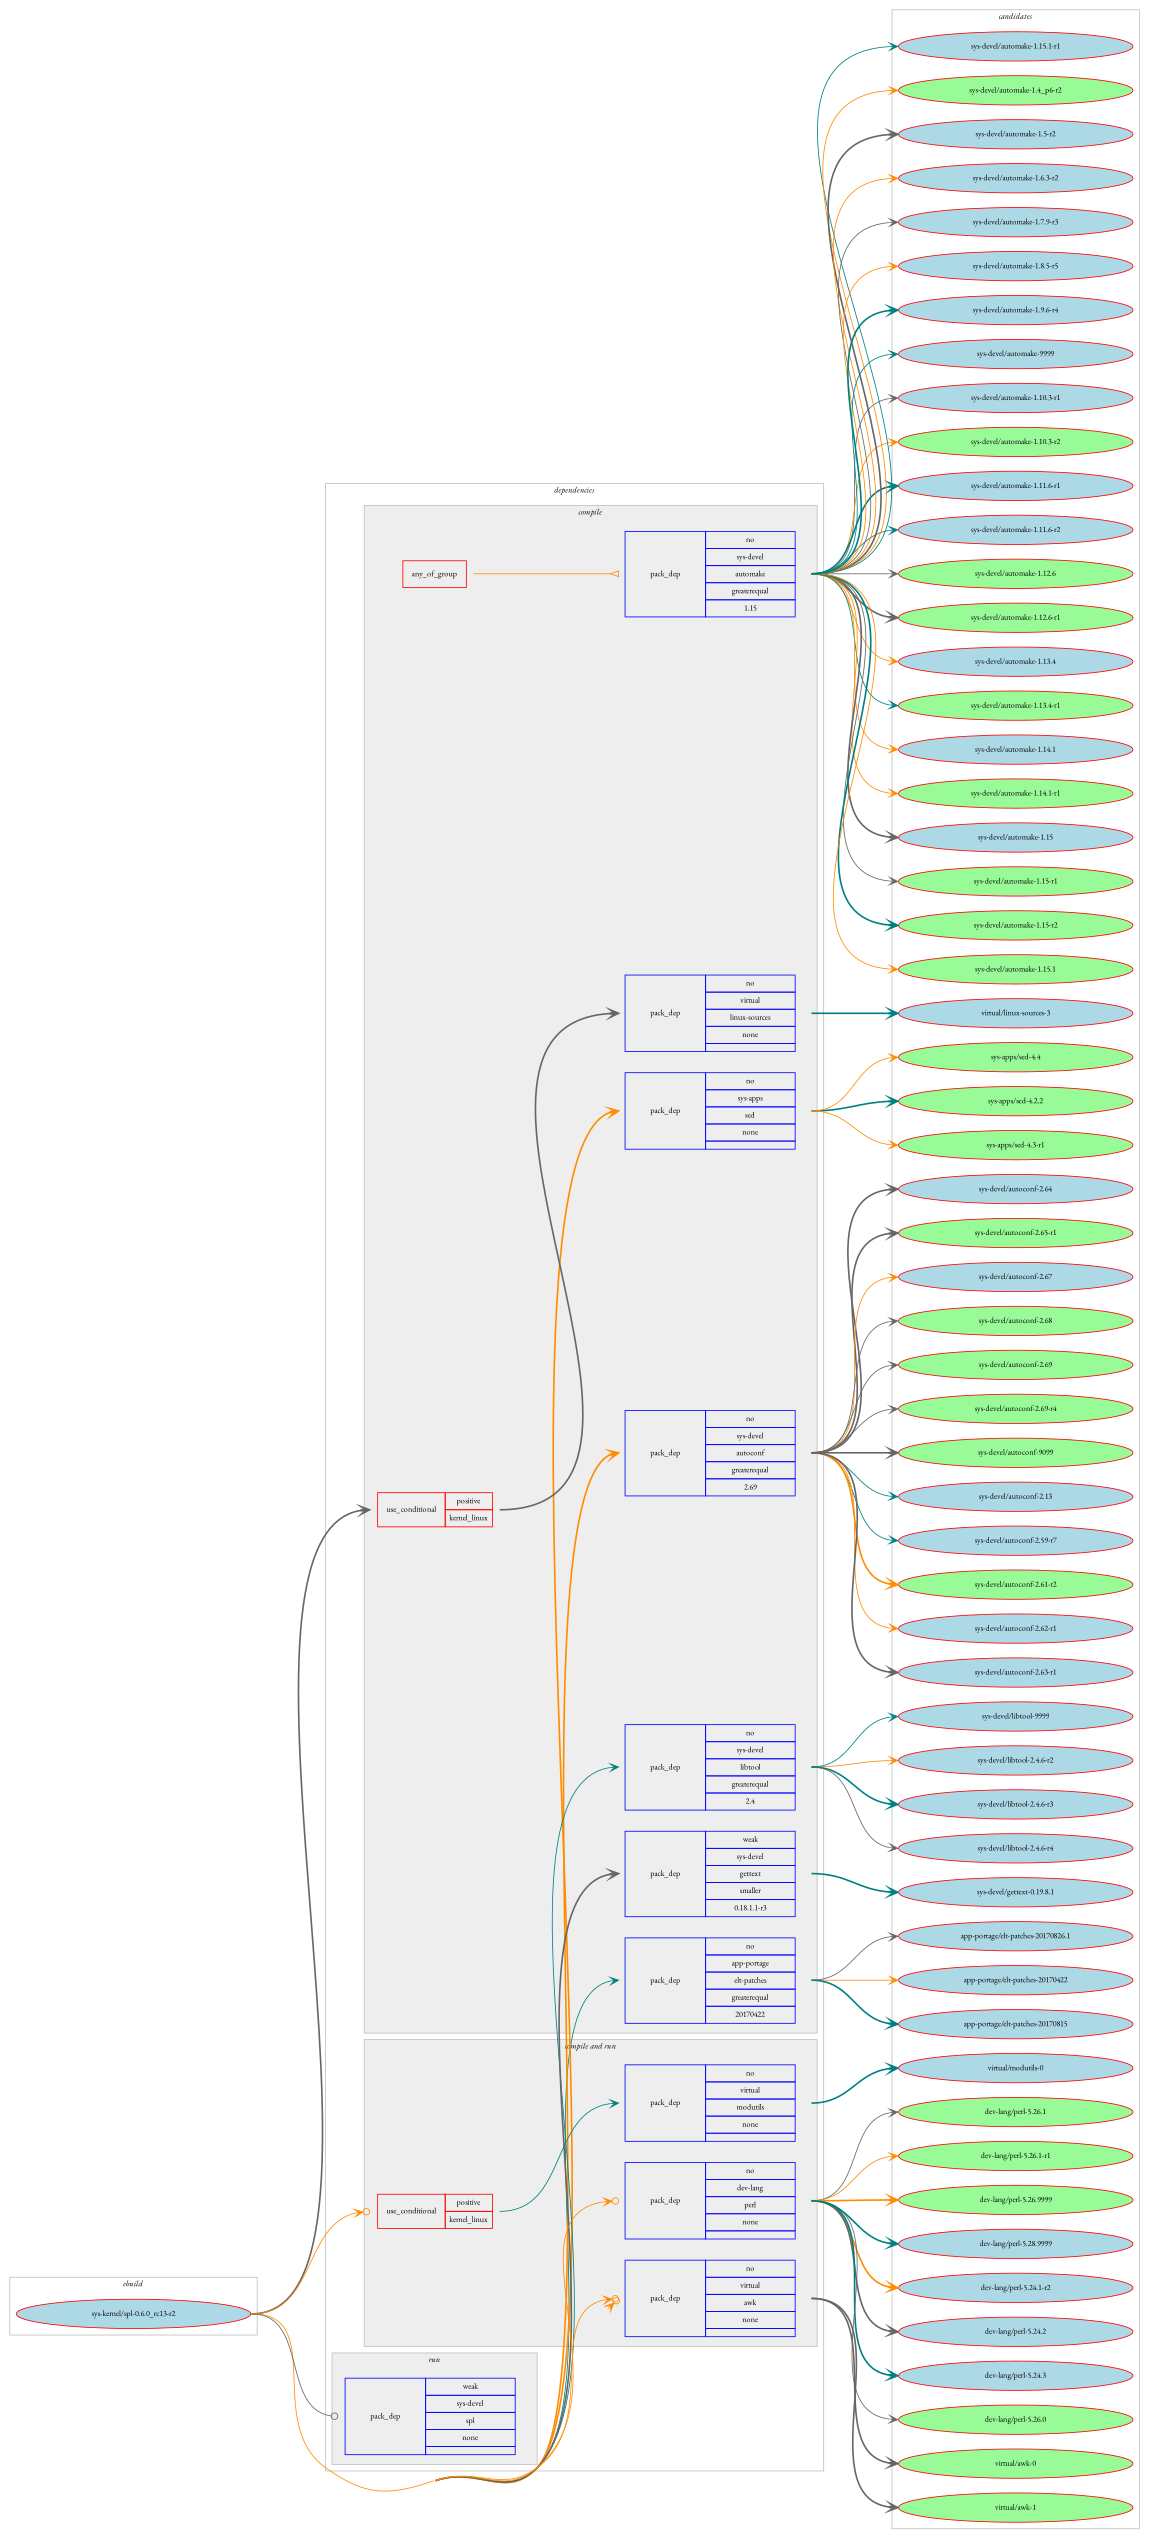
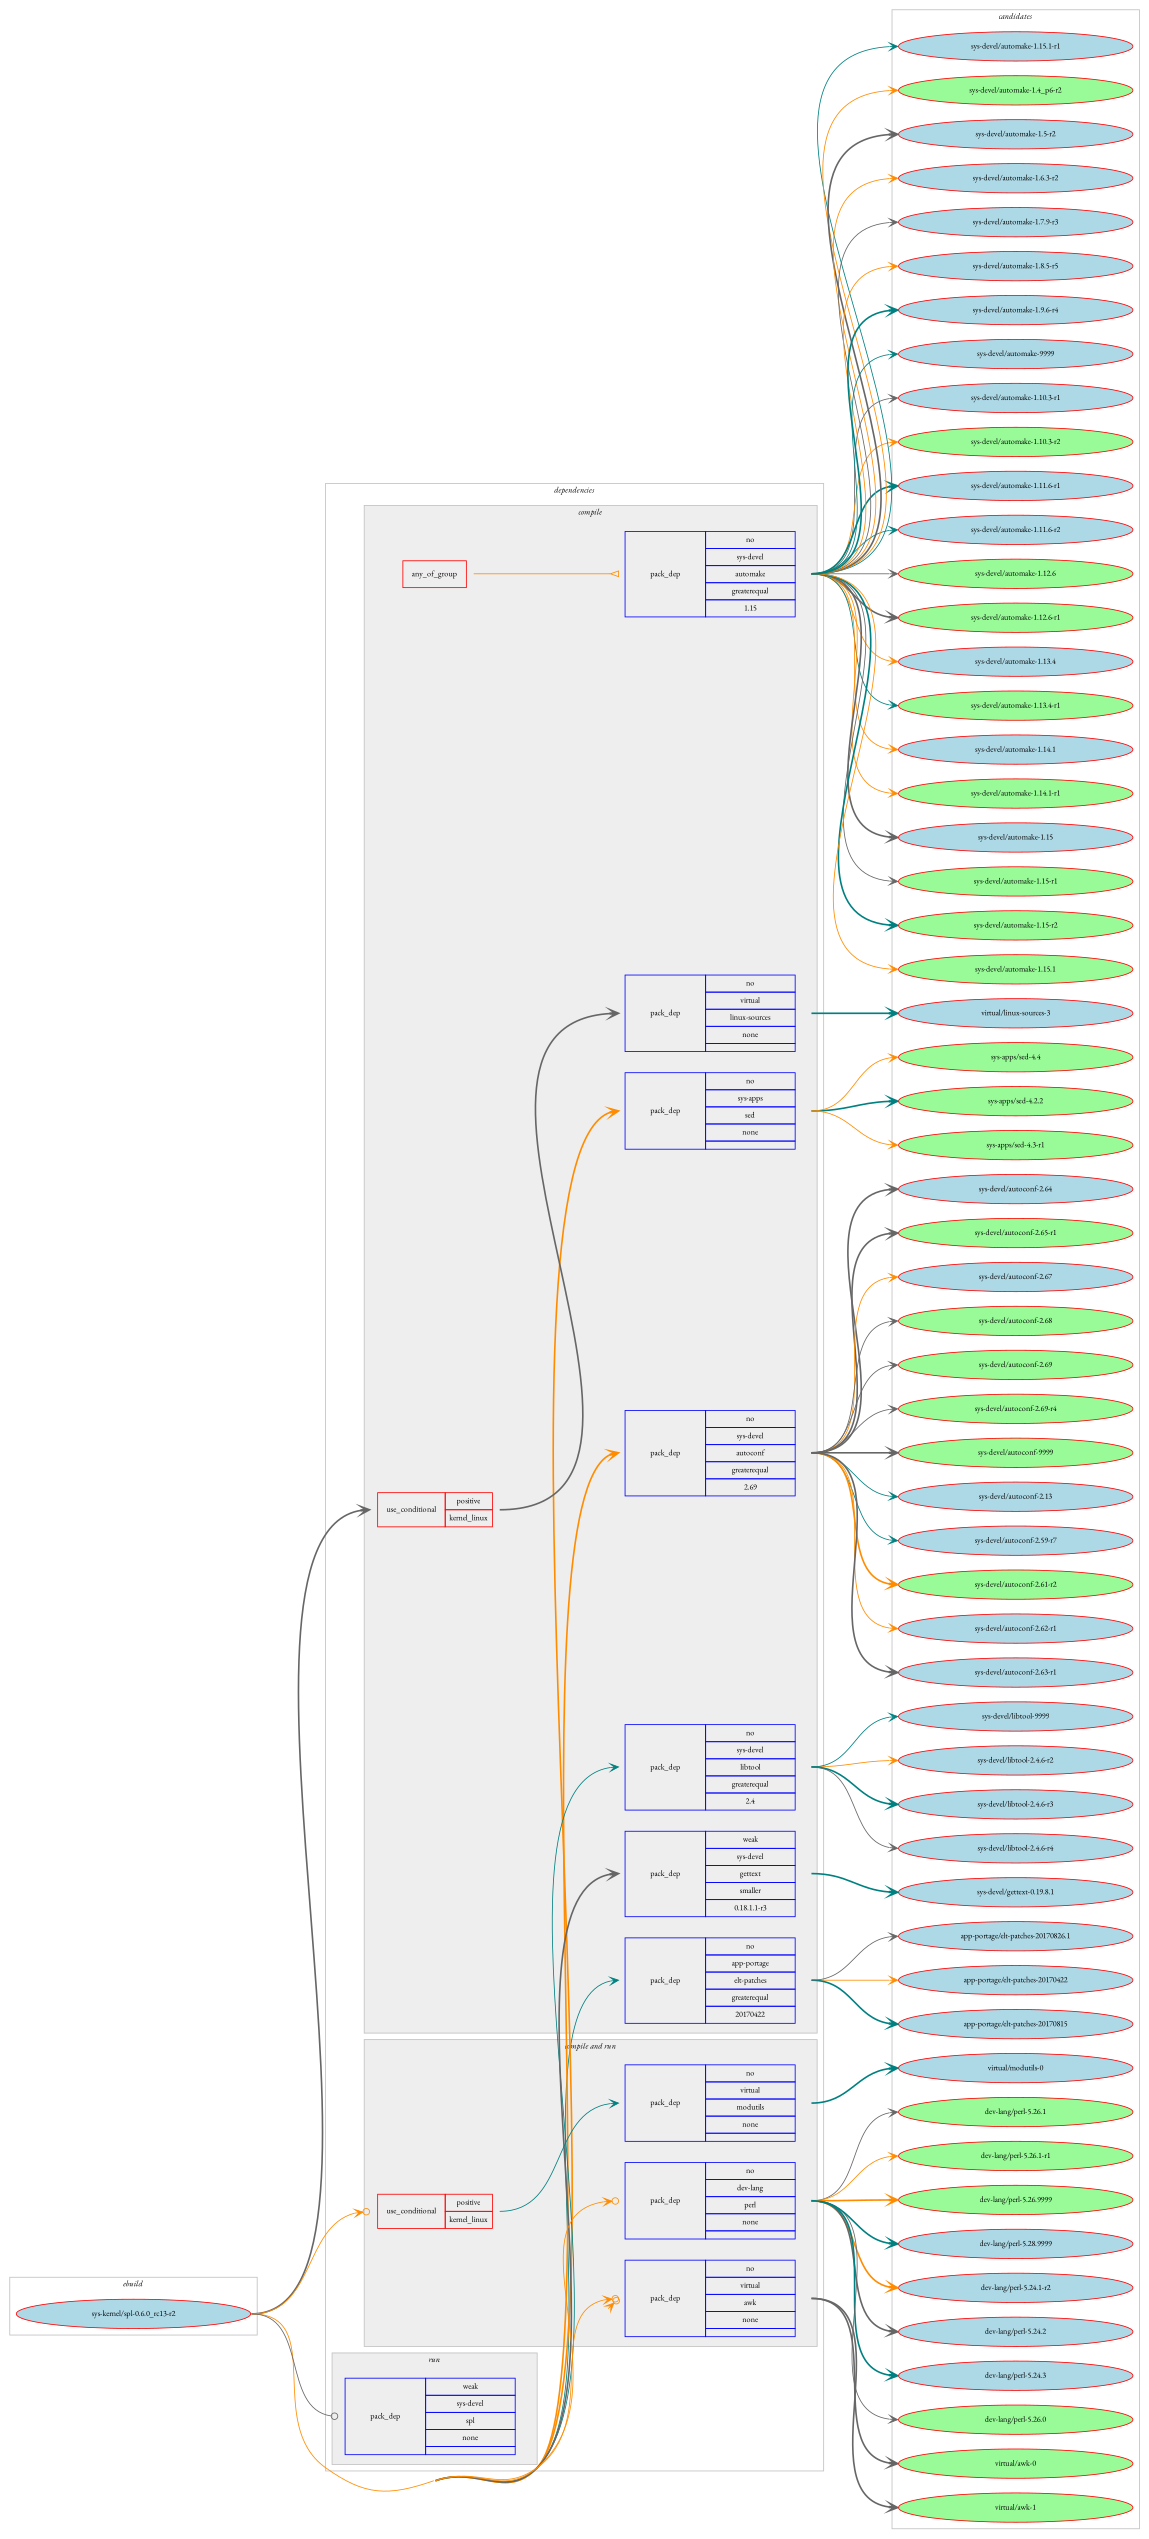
(1016, 1453) -> (1016, 1453)
